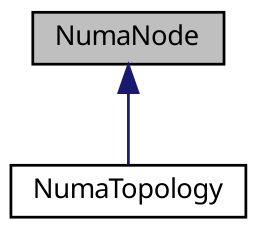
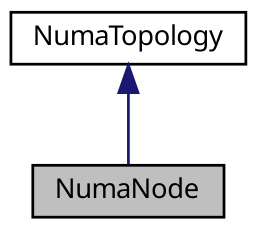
(128, 129) -> (128, 129)
